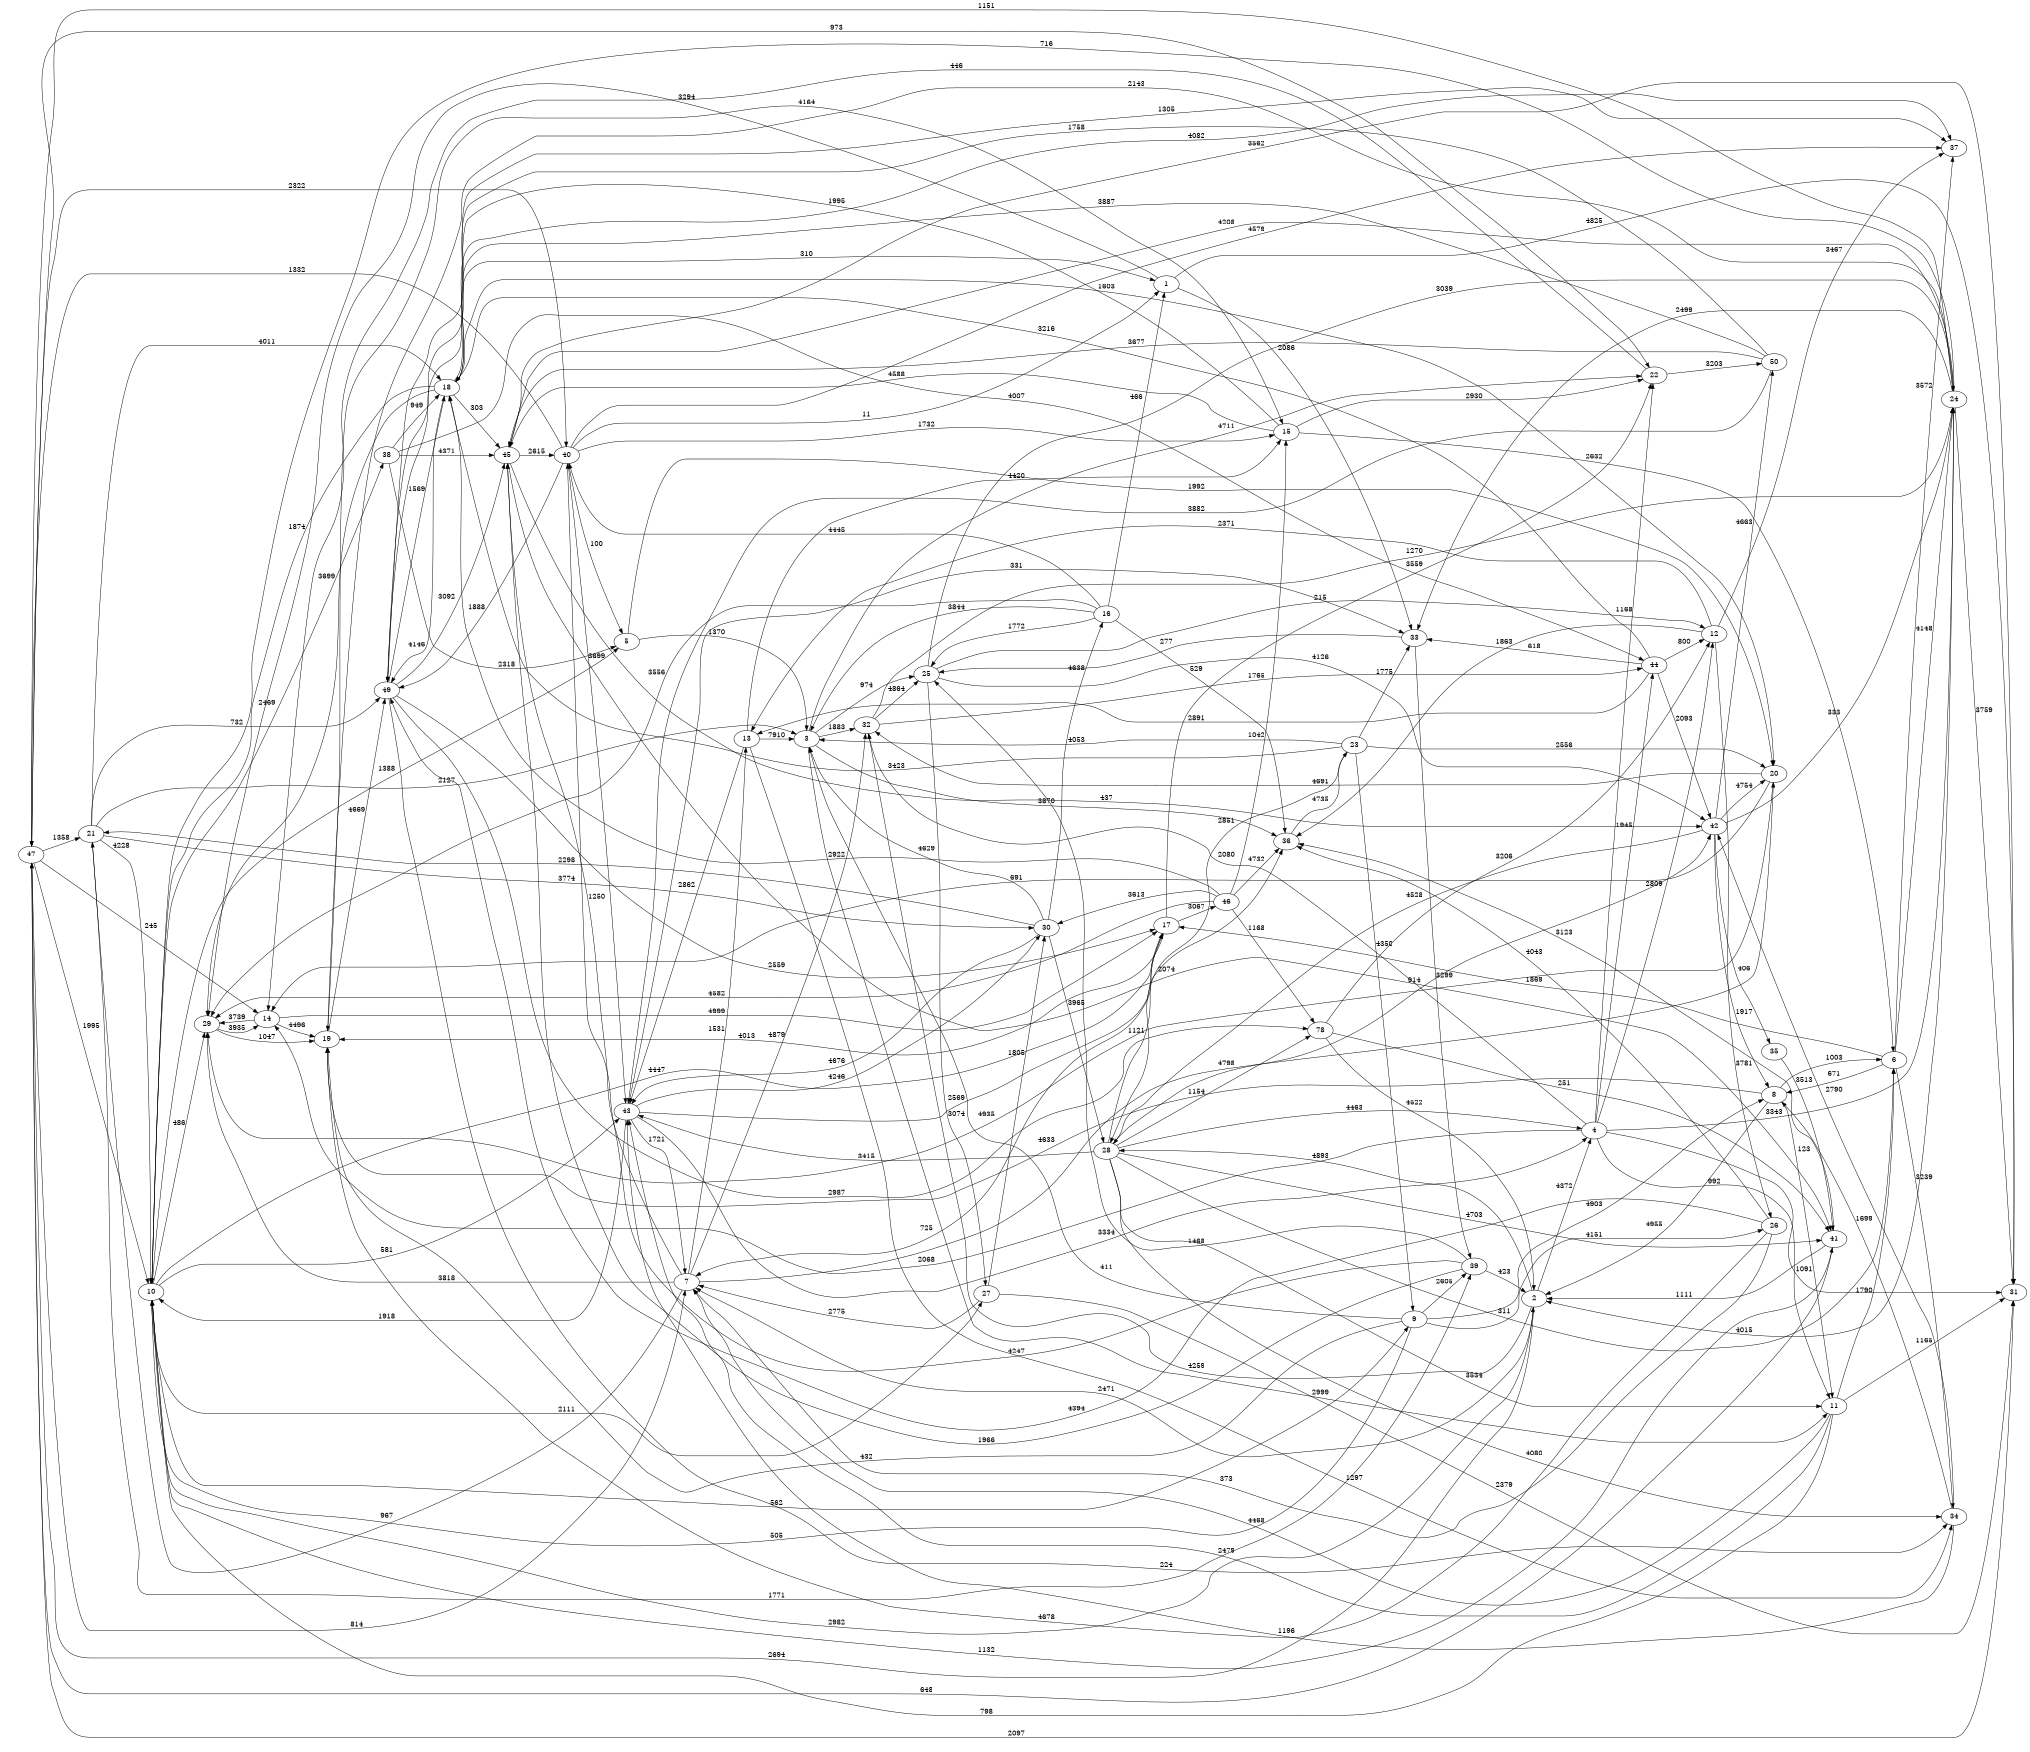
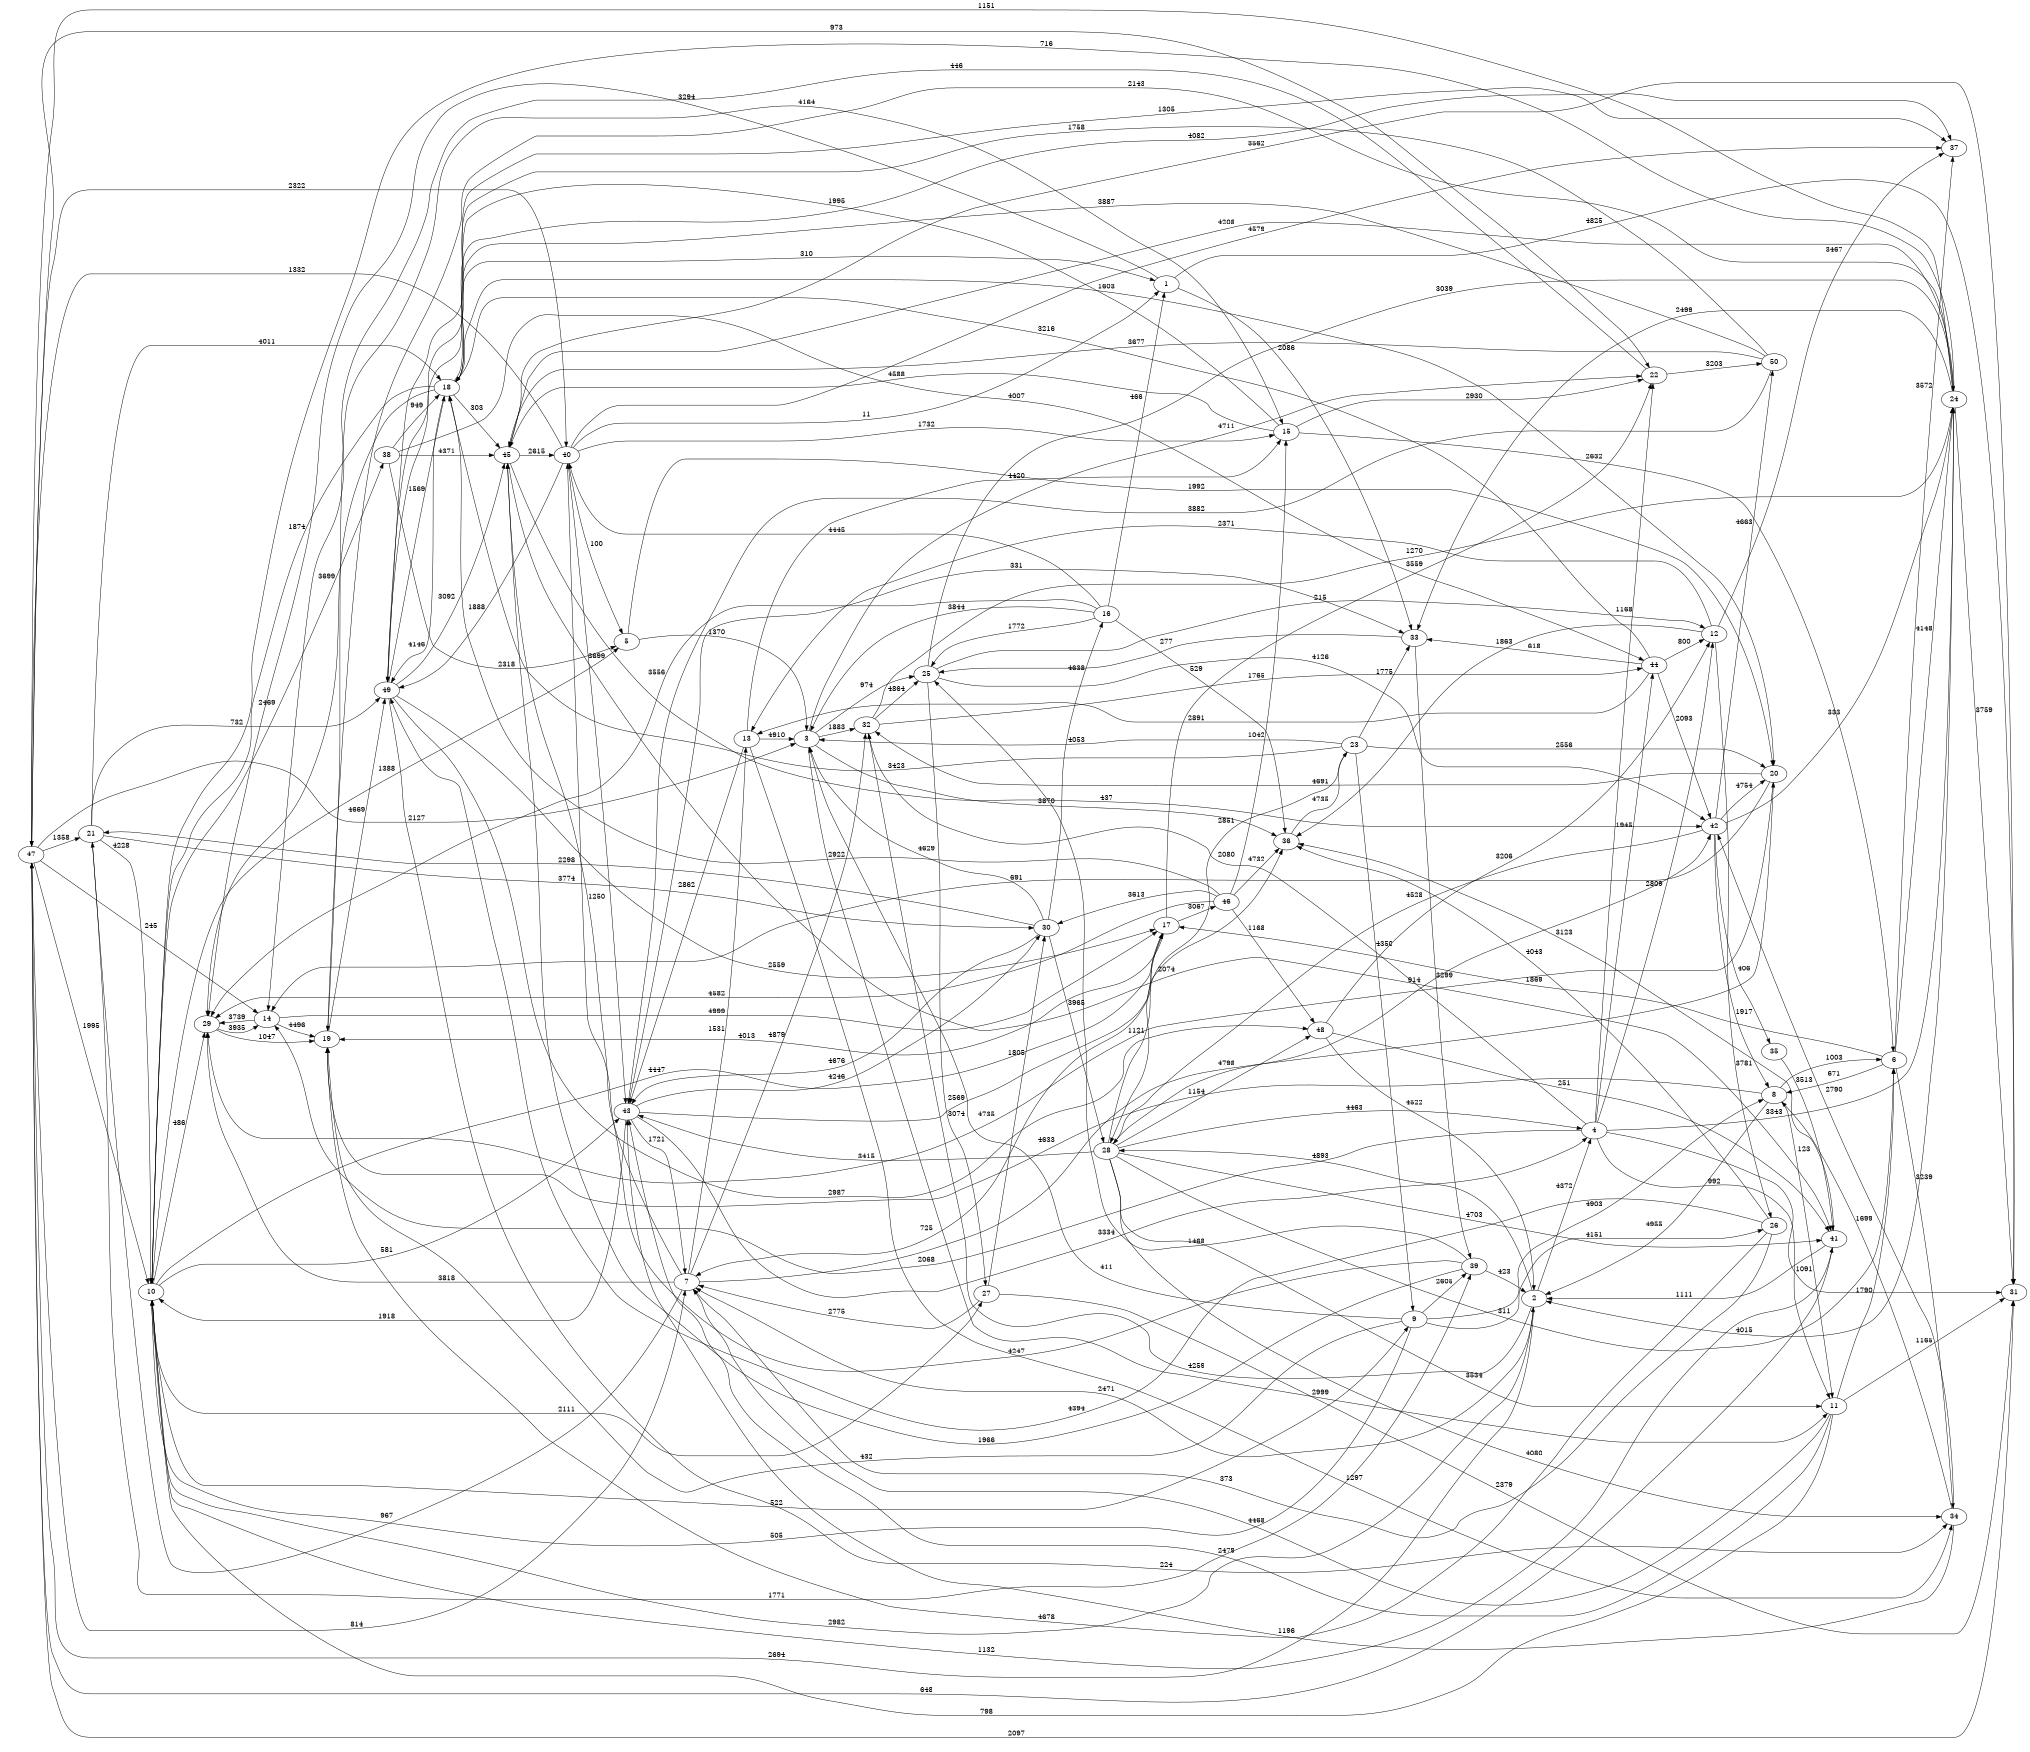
(777, 735) -> (777, 735)
(442, 786) -> (398, 822)
(1320, 1030) -> (1320, 1030)
(987, 1115) -> (987, 1115)
(777, 1503) -> (777, 1503)
